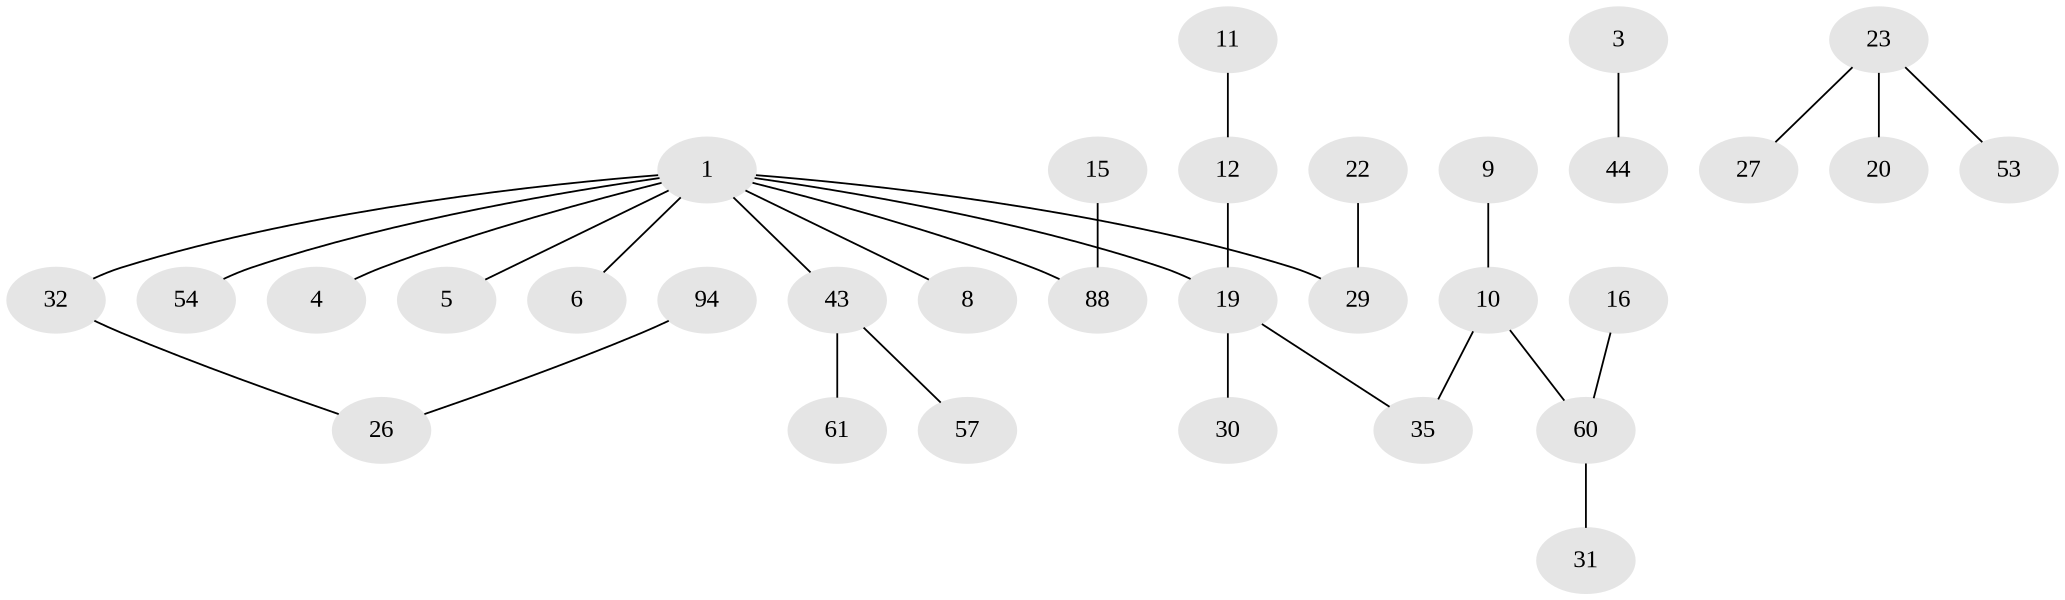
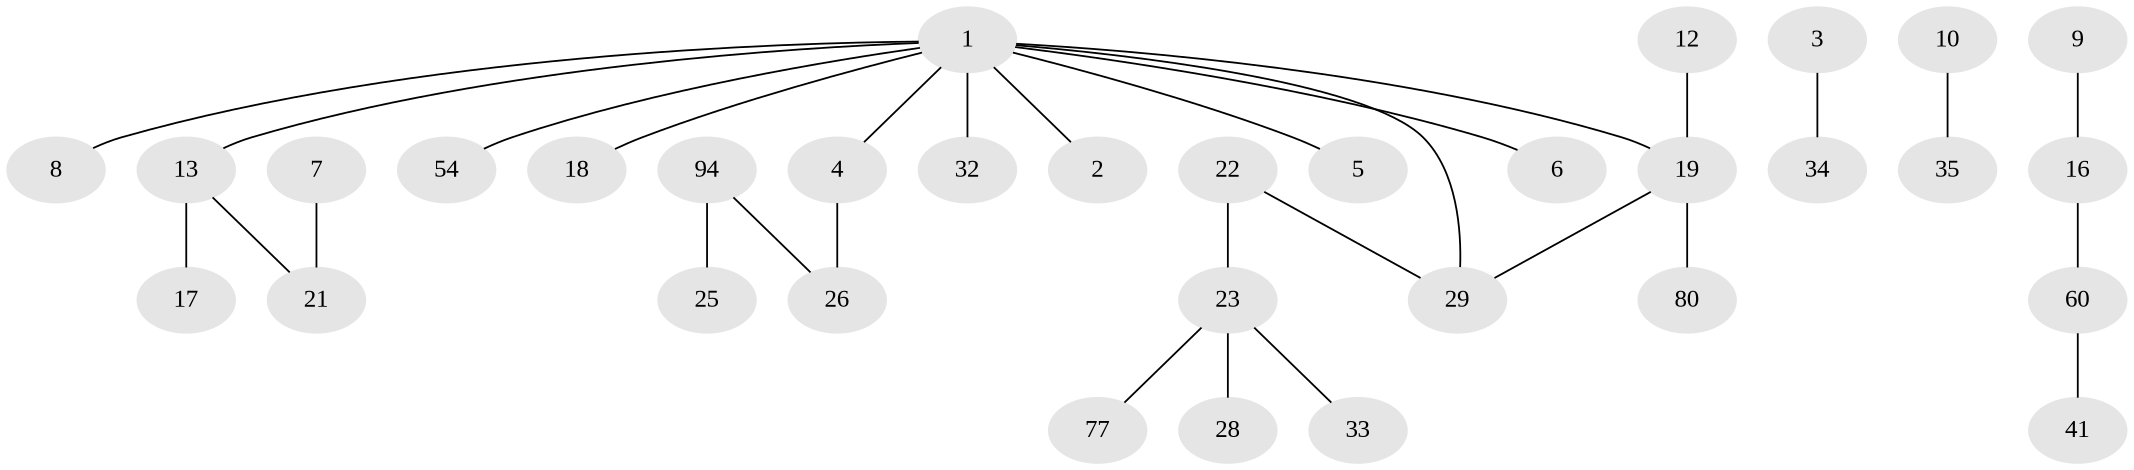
(1228, 40) -> none
none -> (316, 170)
(1098, 170) -> none
none -> (1098, 170)
(1618, 170) -> (1817, 170)
(1749, 170) -> (1098, 430)
(1879, 170) -> (1228, 430)
(2009, 170) -> (1358, 430)
none -> (1228, 235)
(1488, 235) -> (2078, 105)
none -> (707, 300)
(837, 300) -> (186, 170)
(1098, 300) -> (577, 170)
(1326, 365) -> (1573, 235)
(1537, 365) -> none
(216, 370) -> (837, 235)
(837, 430) -> (316, 300)
(967, 430) -> (186, 300)
(1228, 430) -> (1687, 300)
(1586, 561) -> (2078, 430)
